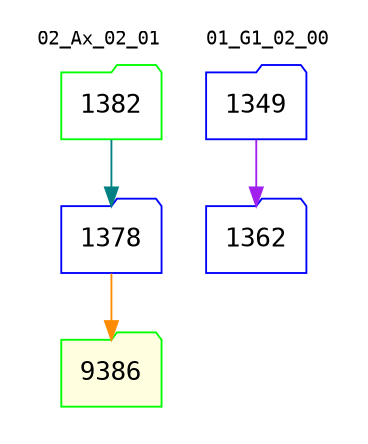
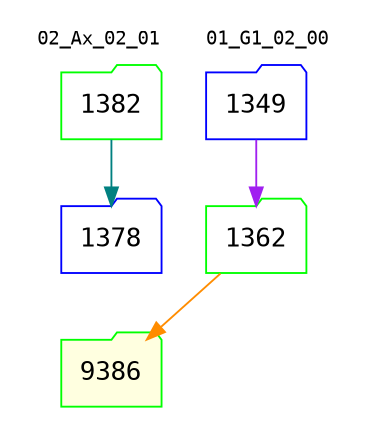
(256, 240) -> (256, 240)
(111, 297) -> (191, 300)
